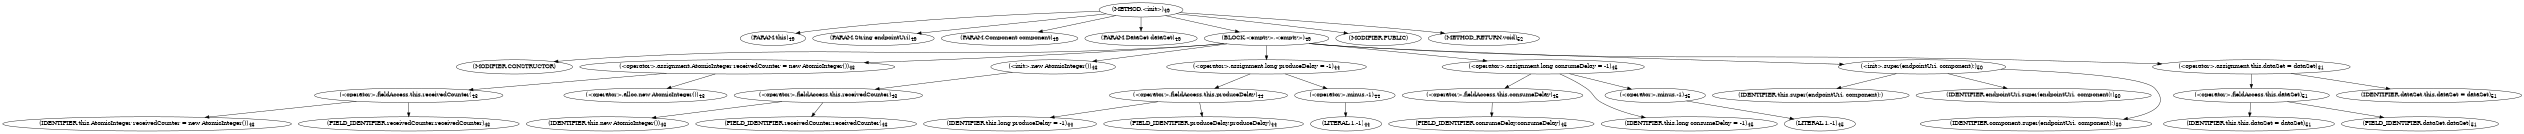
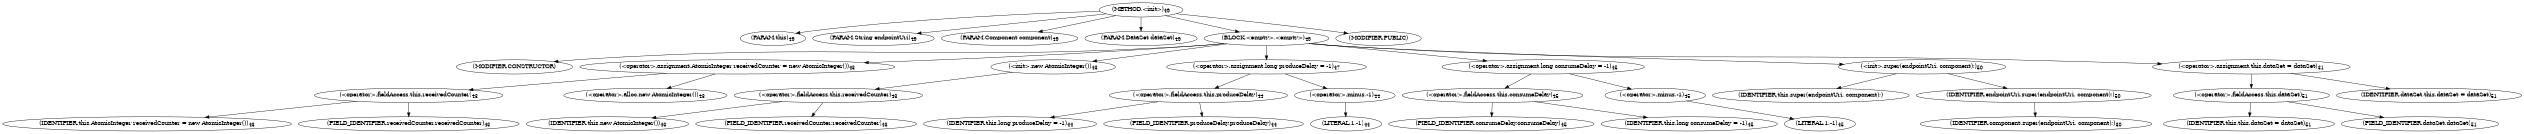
(1484, 38) -> none
(1337, 66) -> (1337, 66)
(2105, 76) -> (2035, 108)
(2118, 95) -> (2118, 95)
(1598, 100) -> (1589, 109)
